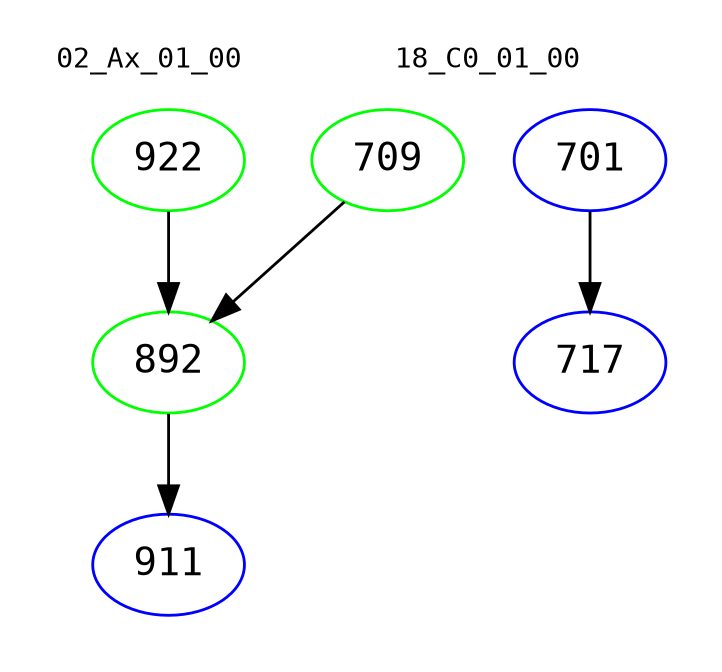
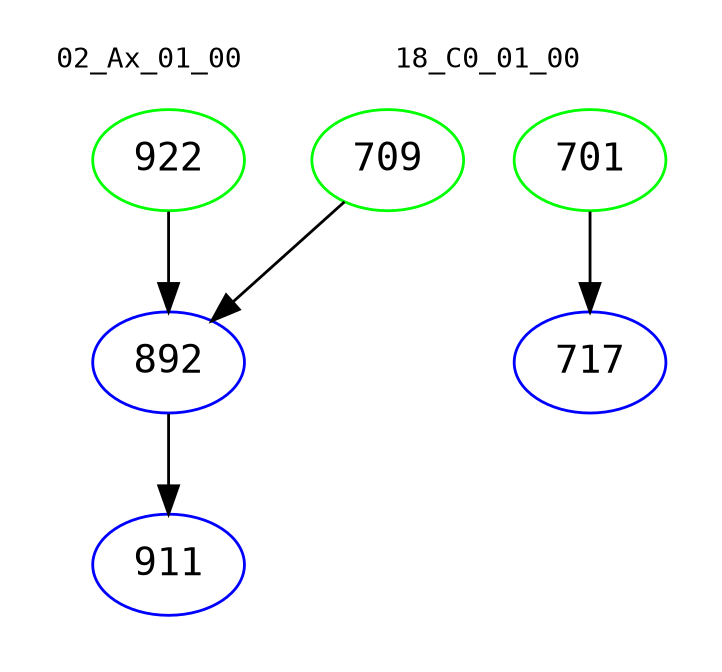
(590, 160) -> (590, 160)
(169, 362) -> (169, 362)
